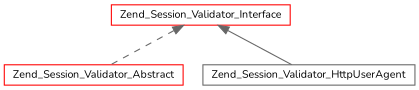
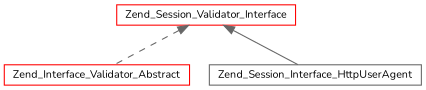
(94, 75) -> (97, 75)
(309, 75) -> (315, 75)
